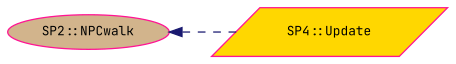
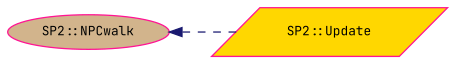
(330, 32) -> (330, 32)
